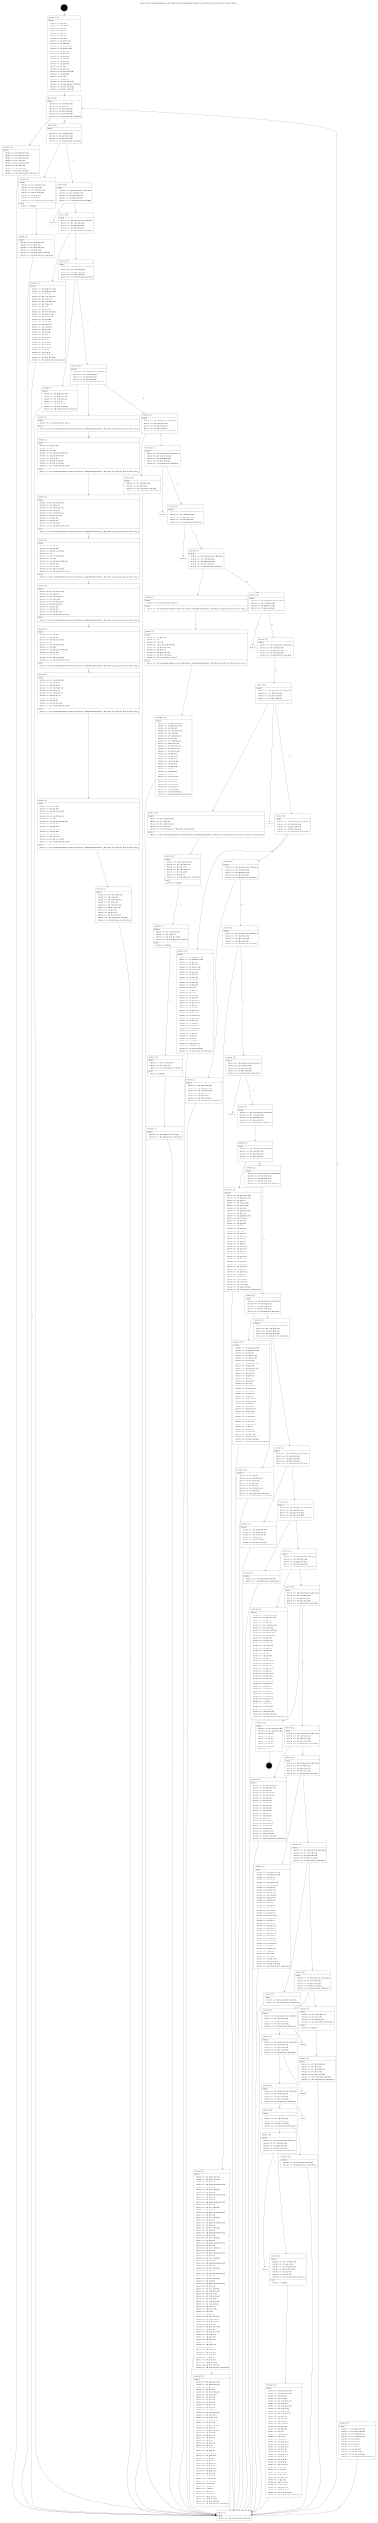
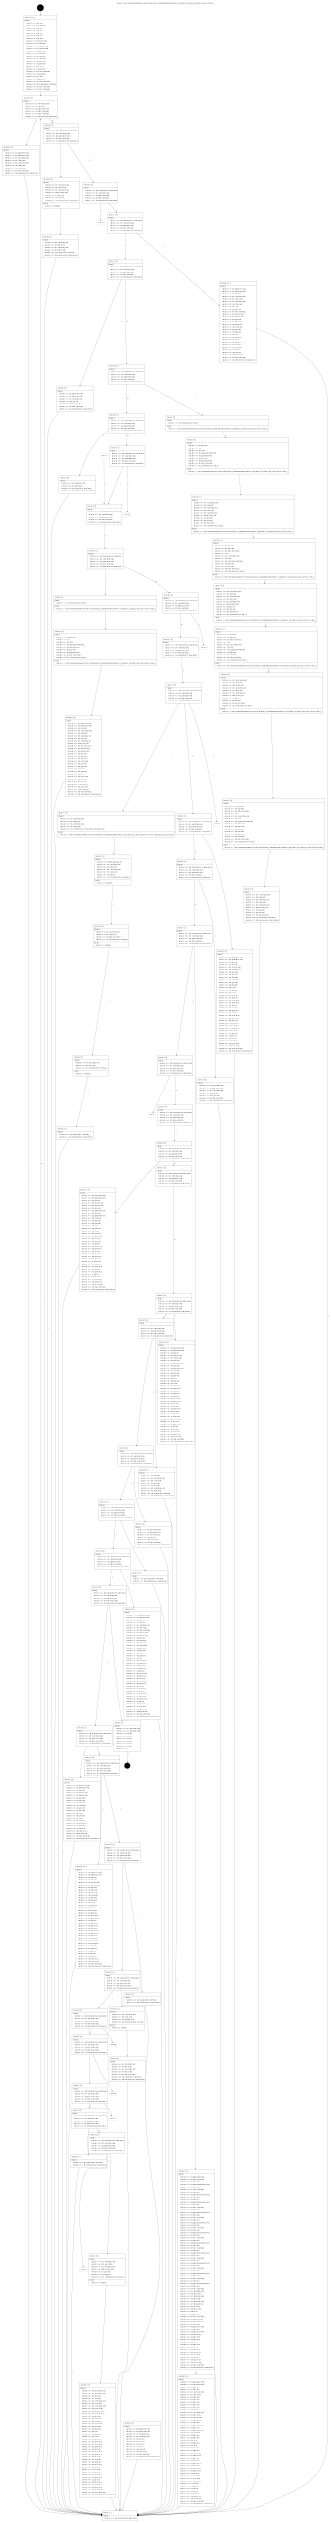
(184, 540) -> (104, 481)
